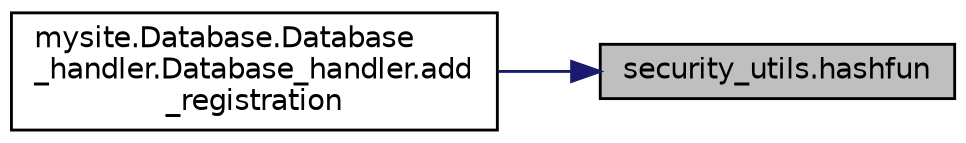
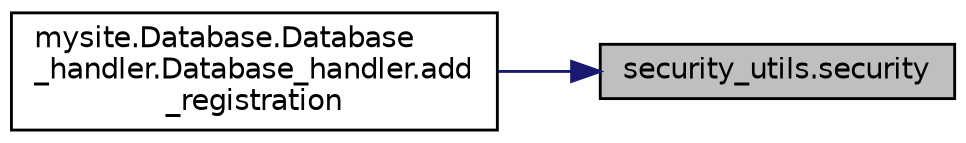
(777, 71) -> (777, 71)
